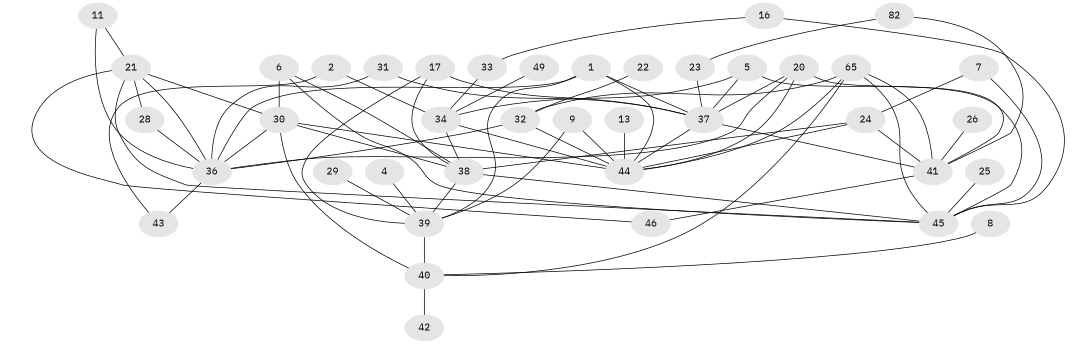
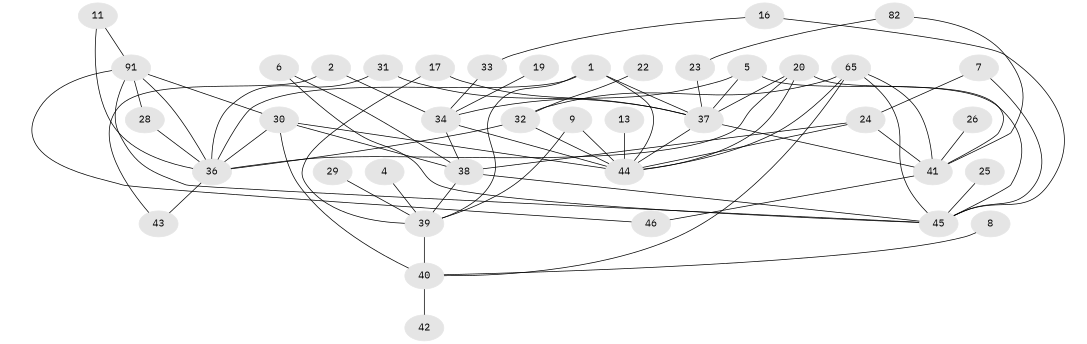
(131, 68) -> (131, 68)
(539, 68) -> (539, 68)
(279, 92) -> none
(413, 128) -> none
